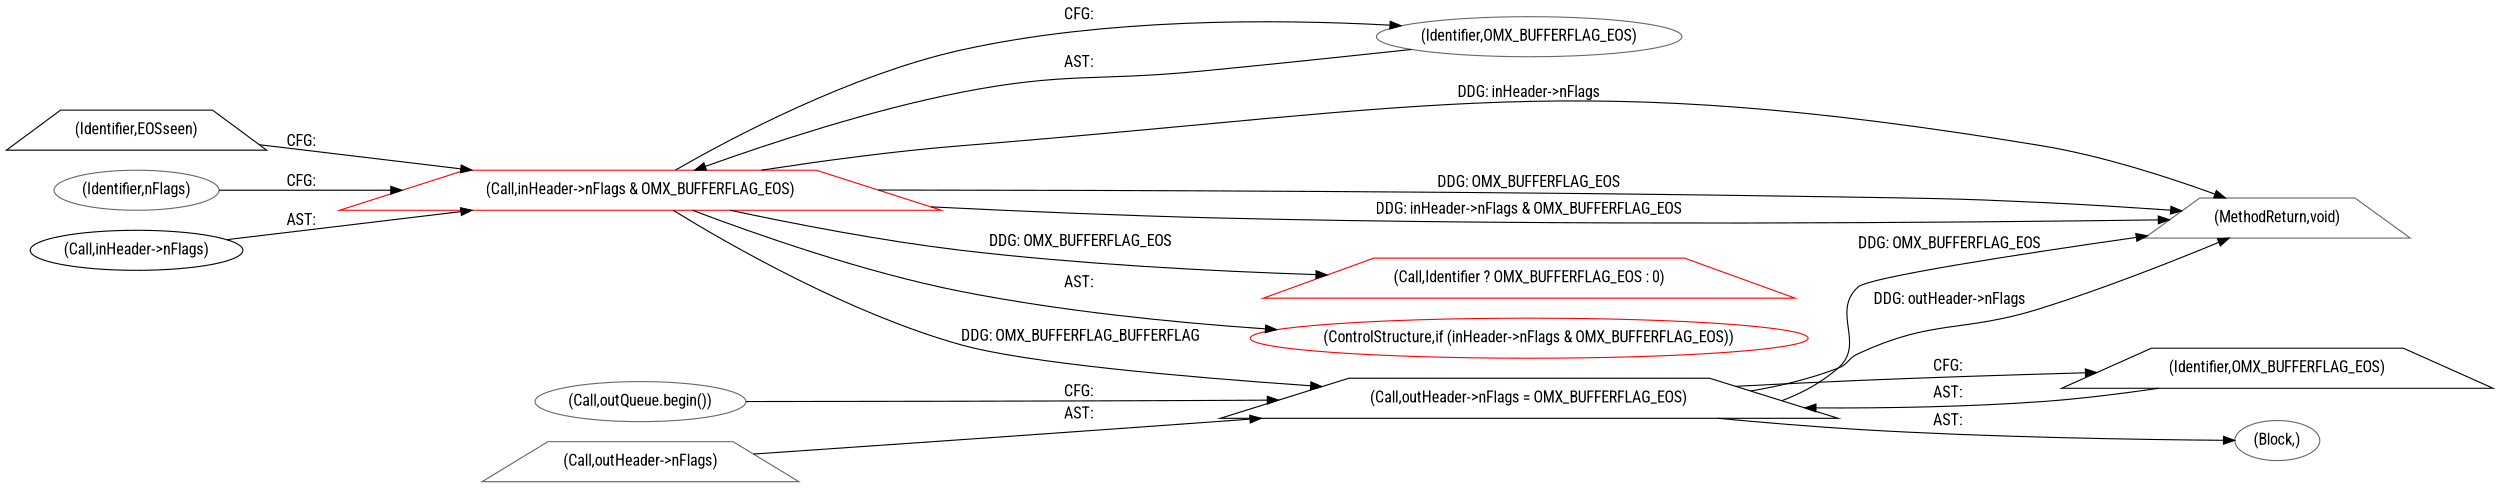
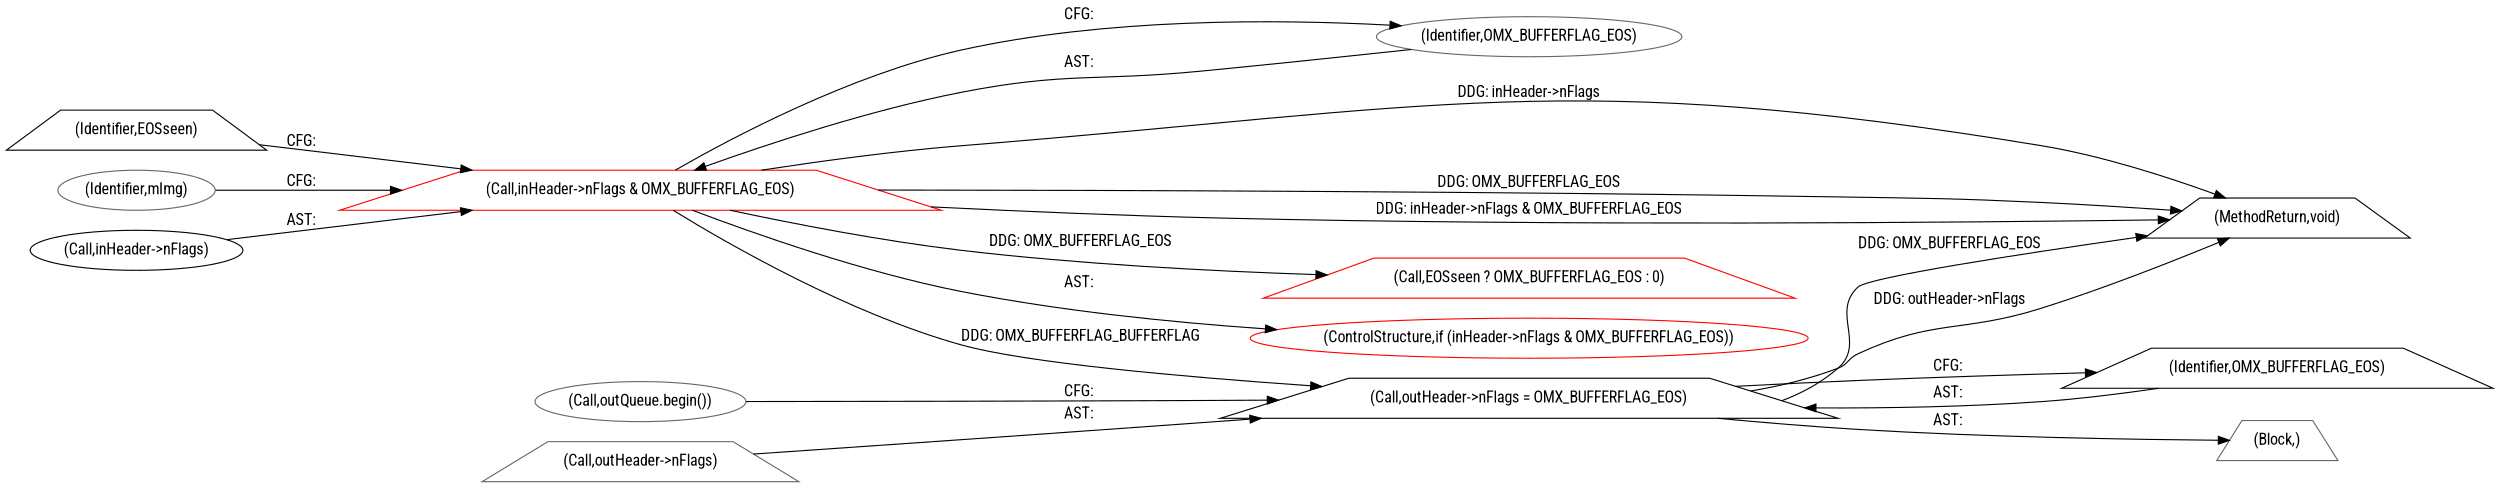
(137, 190) -> (137, 190)
(2277, 218) -> (2277, 218)
(1529, 278) -> (1529, 278)
(2277, 441) -> (2277, 441)
